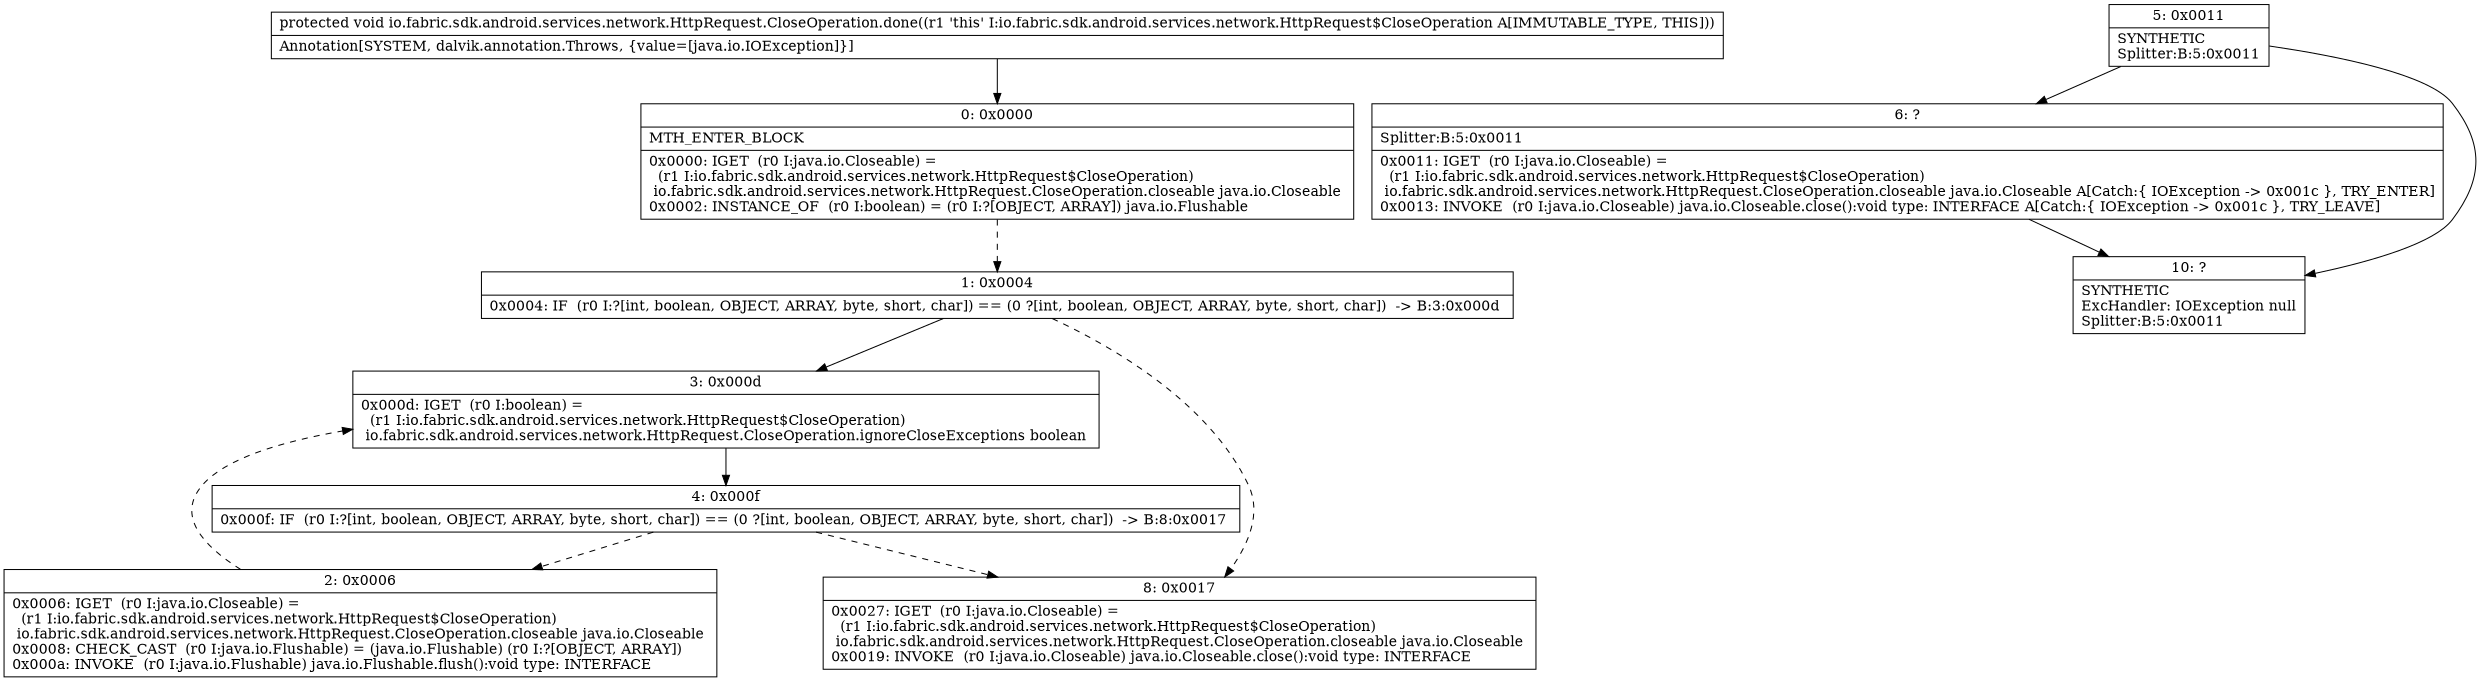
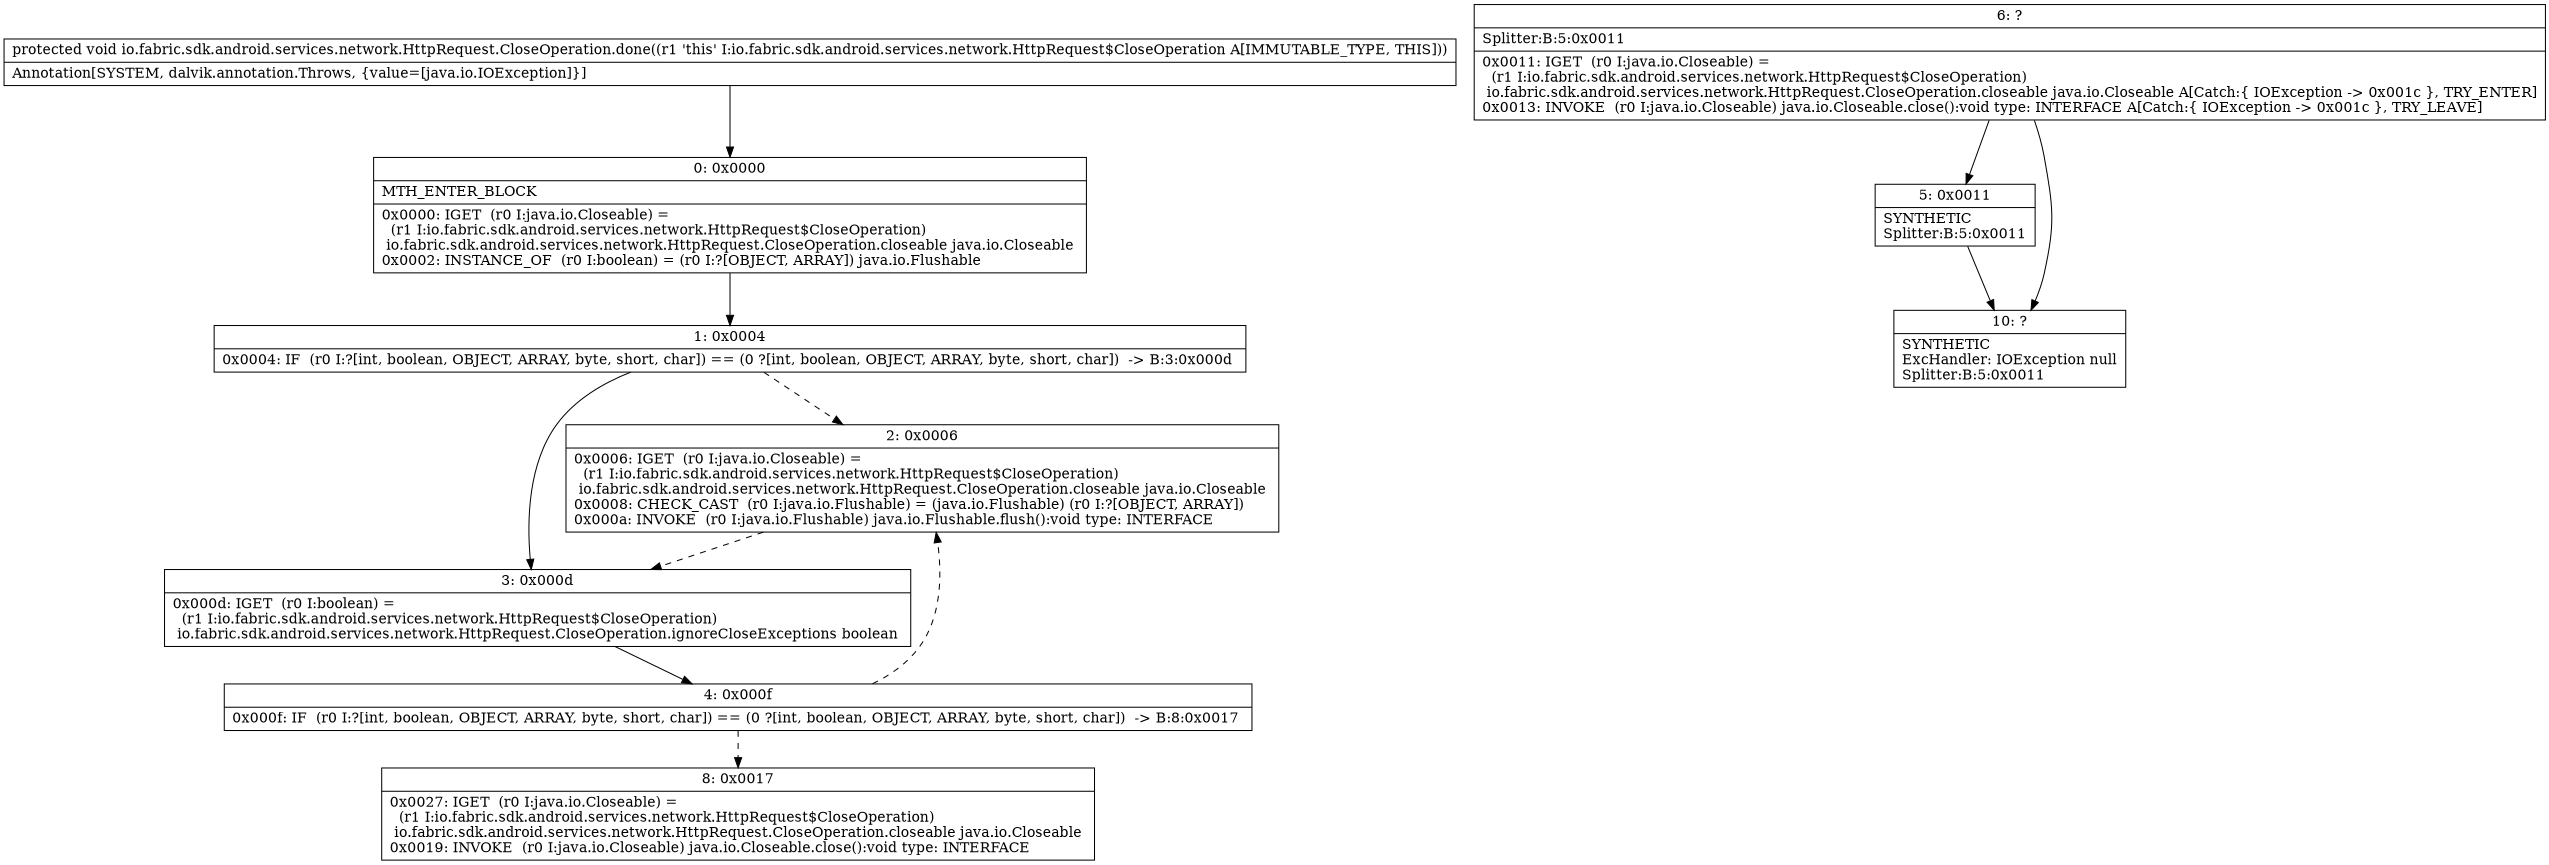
(2083, 83) -> (1979, 147)
(997, 240) -> (730, 294)
(1198, 416) -> (799, 396)
